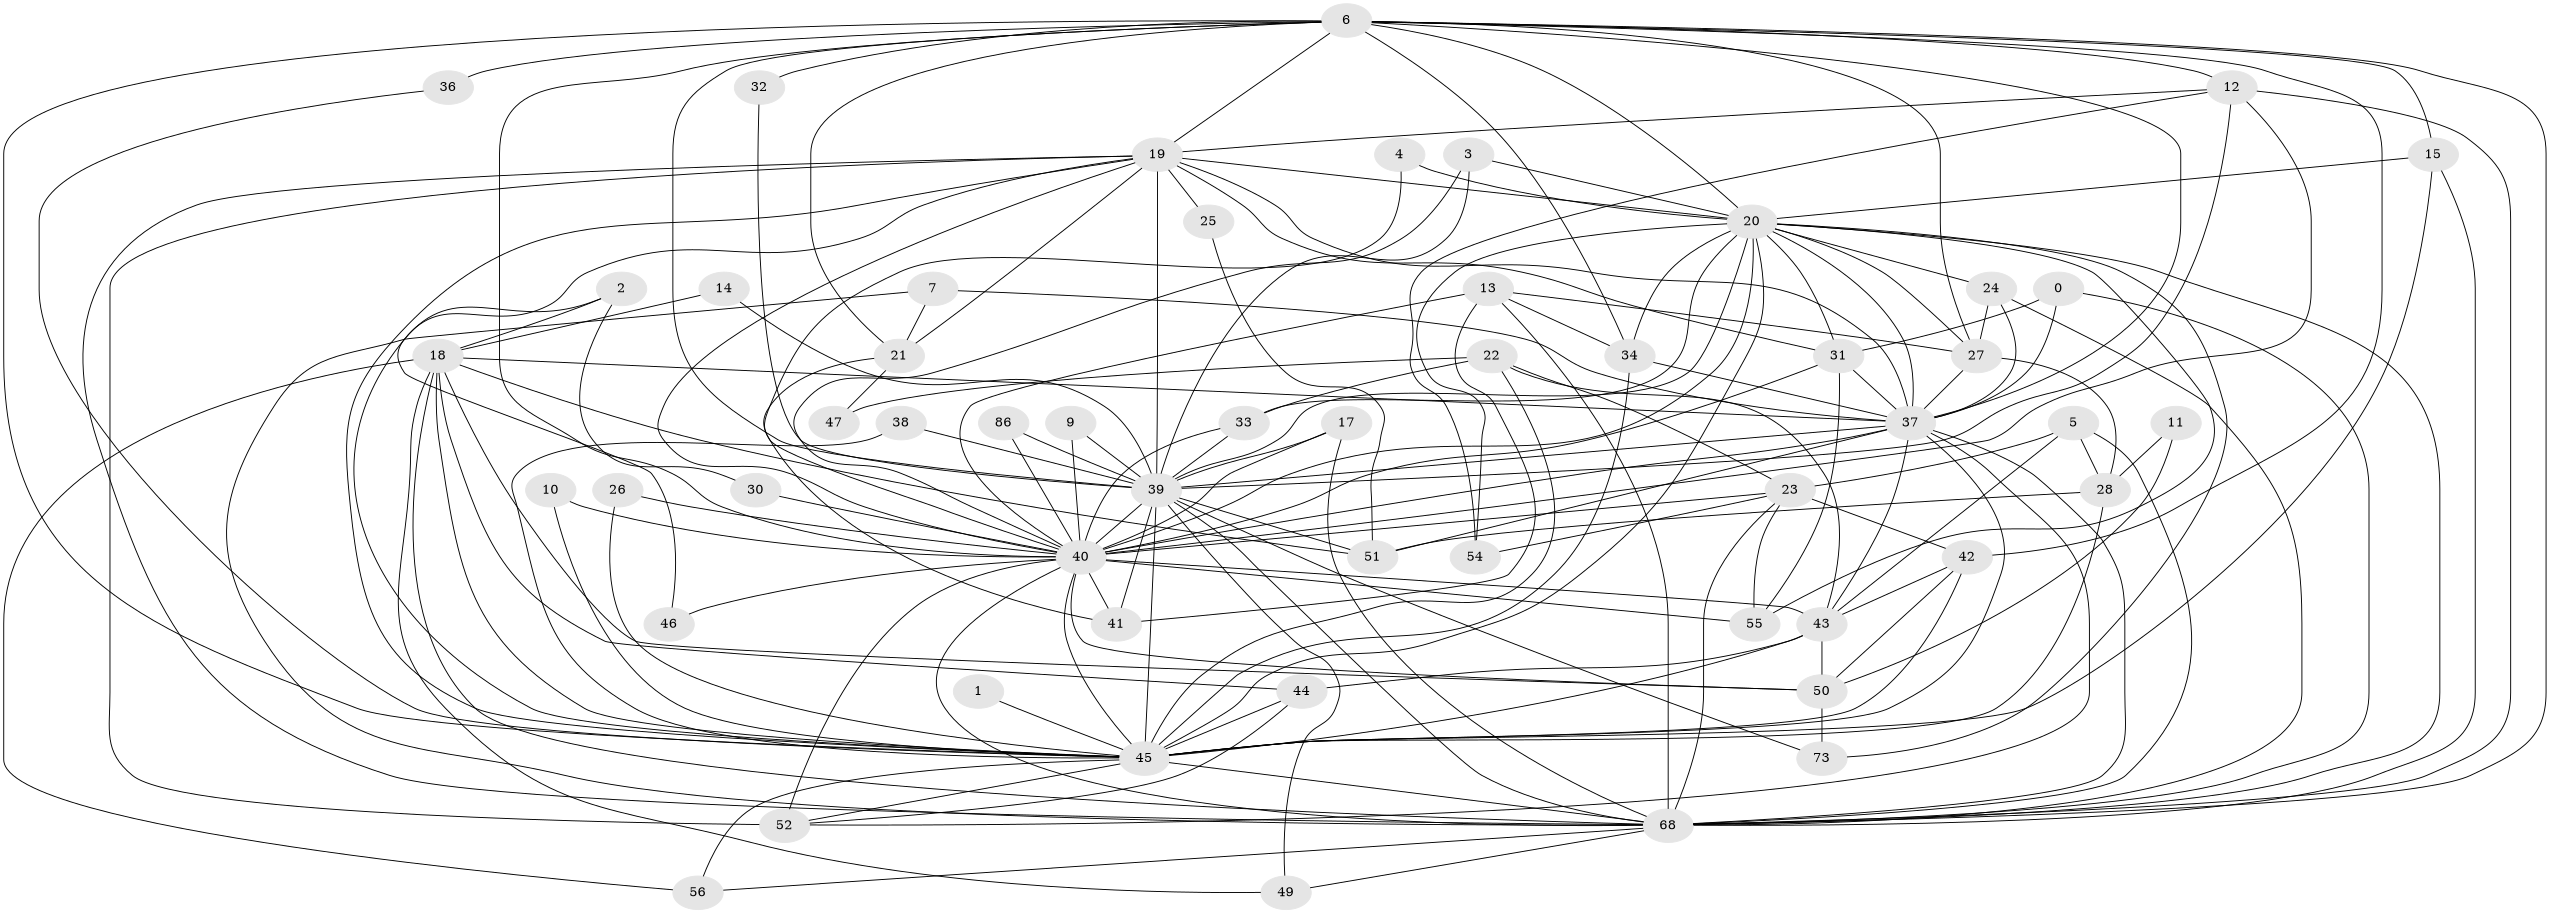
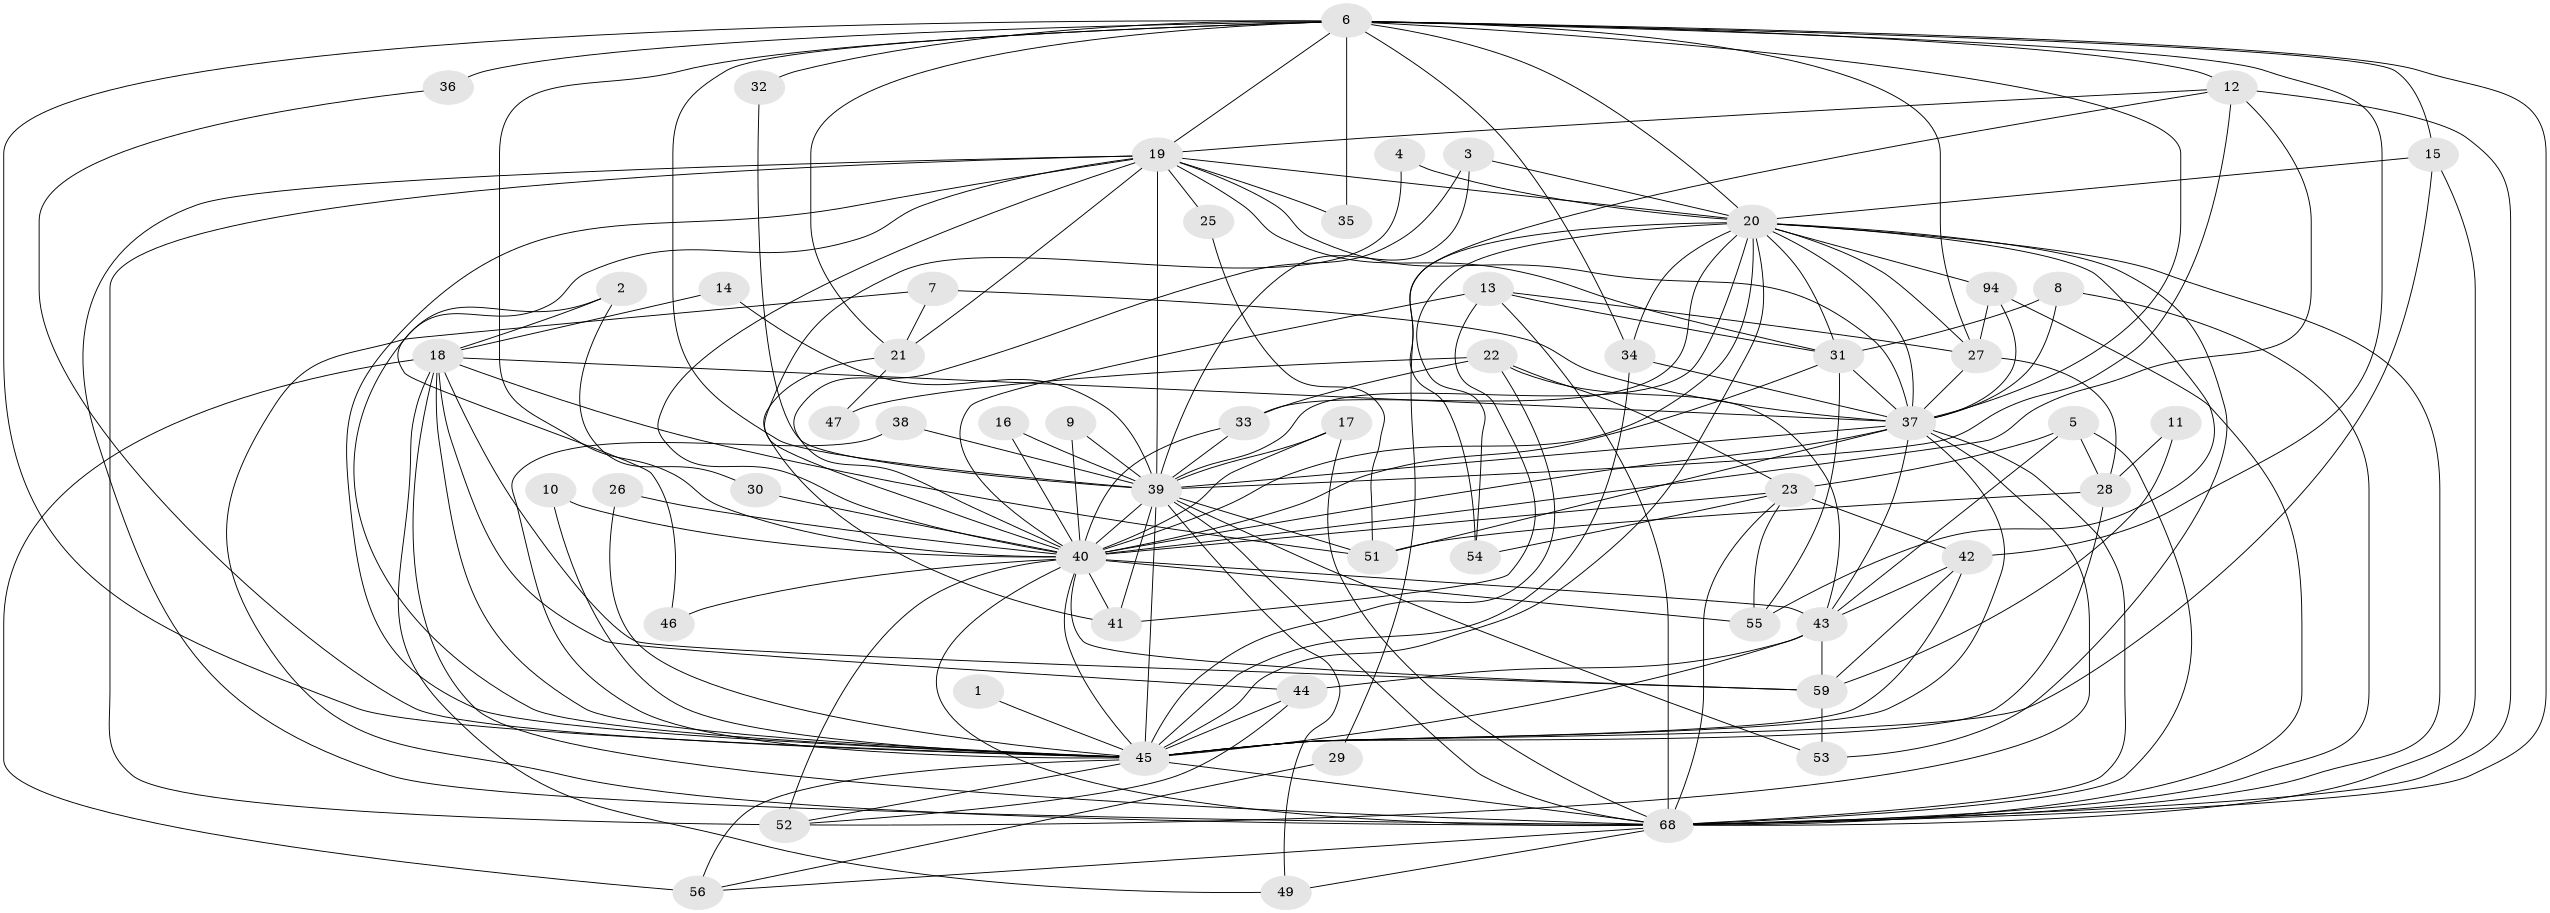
none -> (1347, 222)
(1992, 289) -> (1992, 289)
(2059, 289) -> (2059, 289)
(1559, 322) -> (1663, 325)
(1004, 423) -> (1004, 423)
(1822, 692) -> (1822, 692)
none -> (1337, 759)
(1822, 759) -> (1822, 759)
